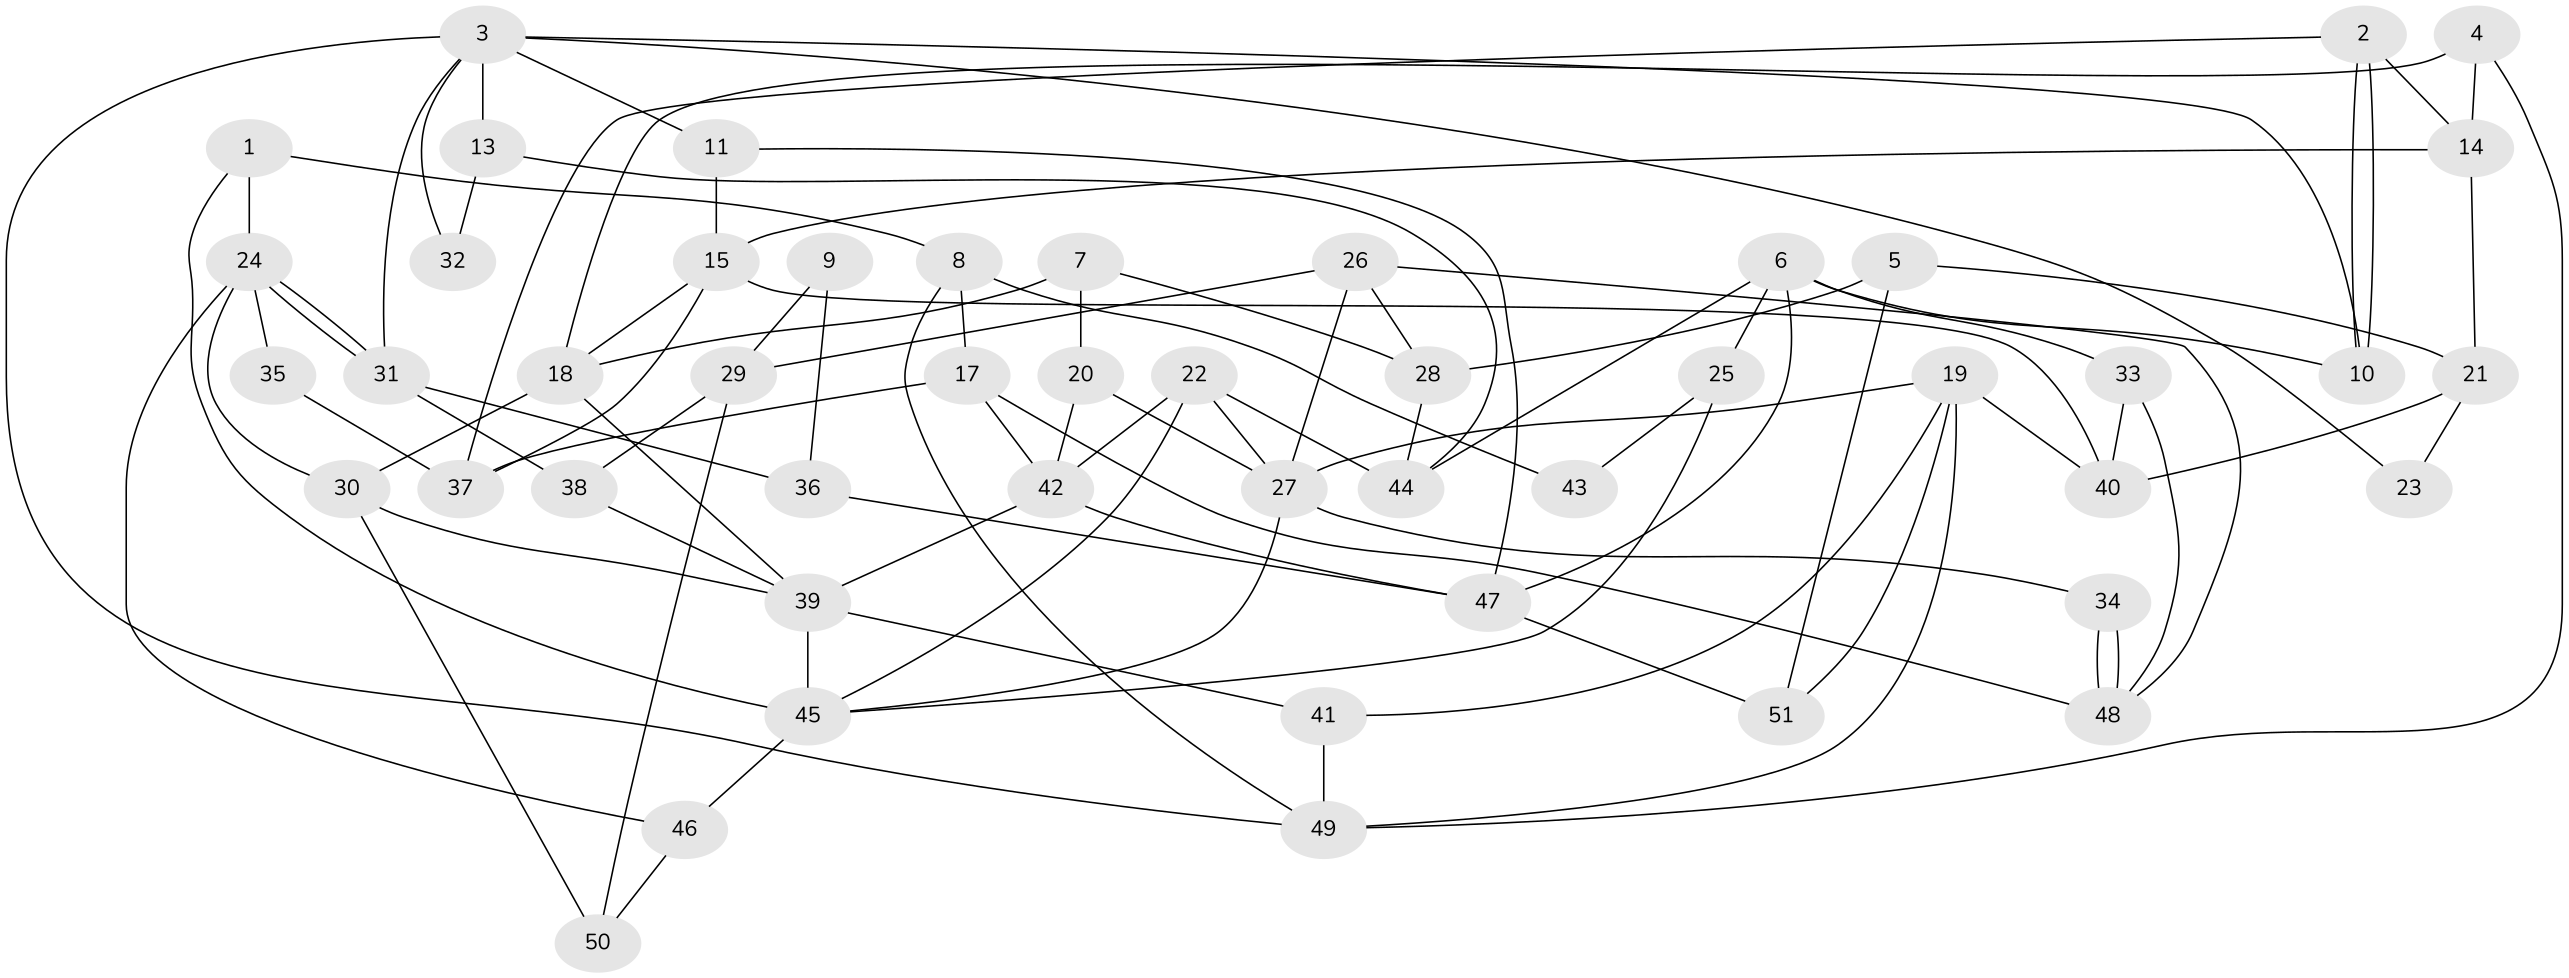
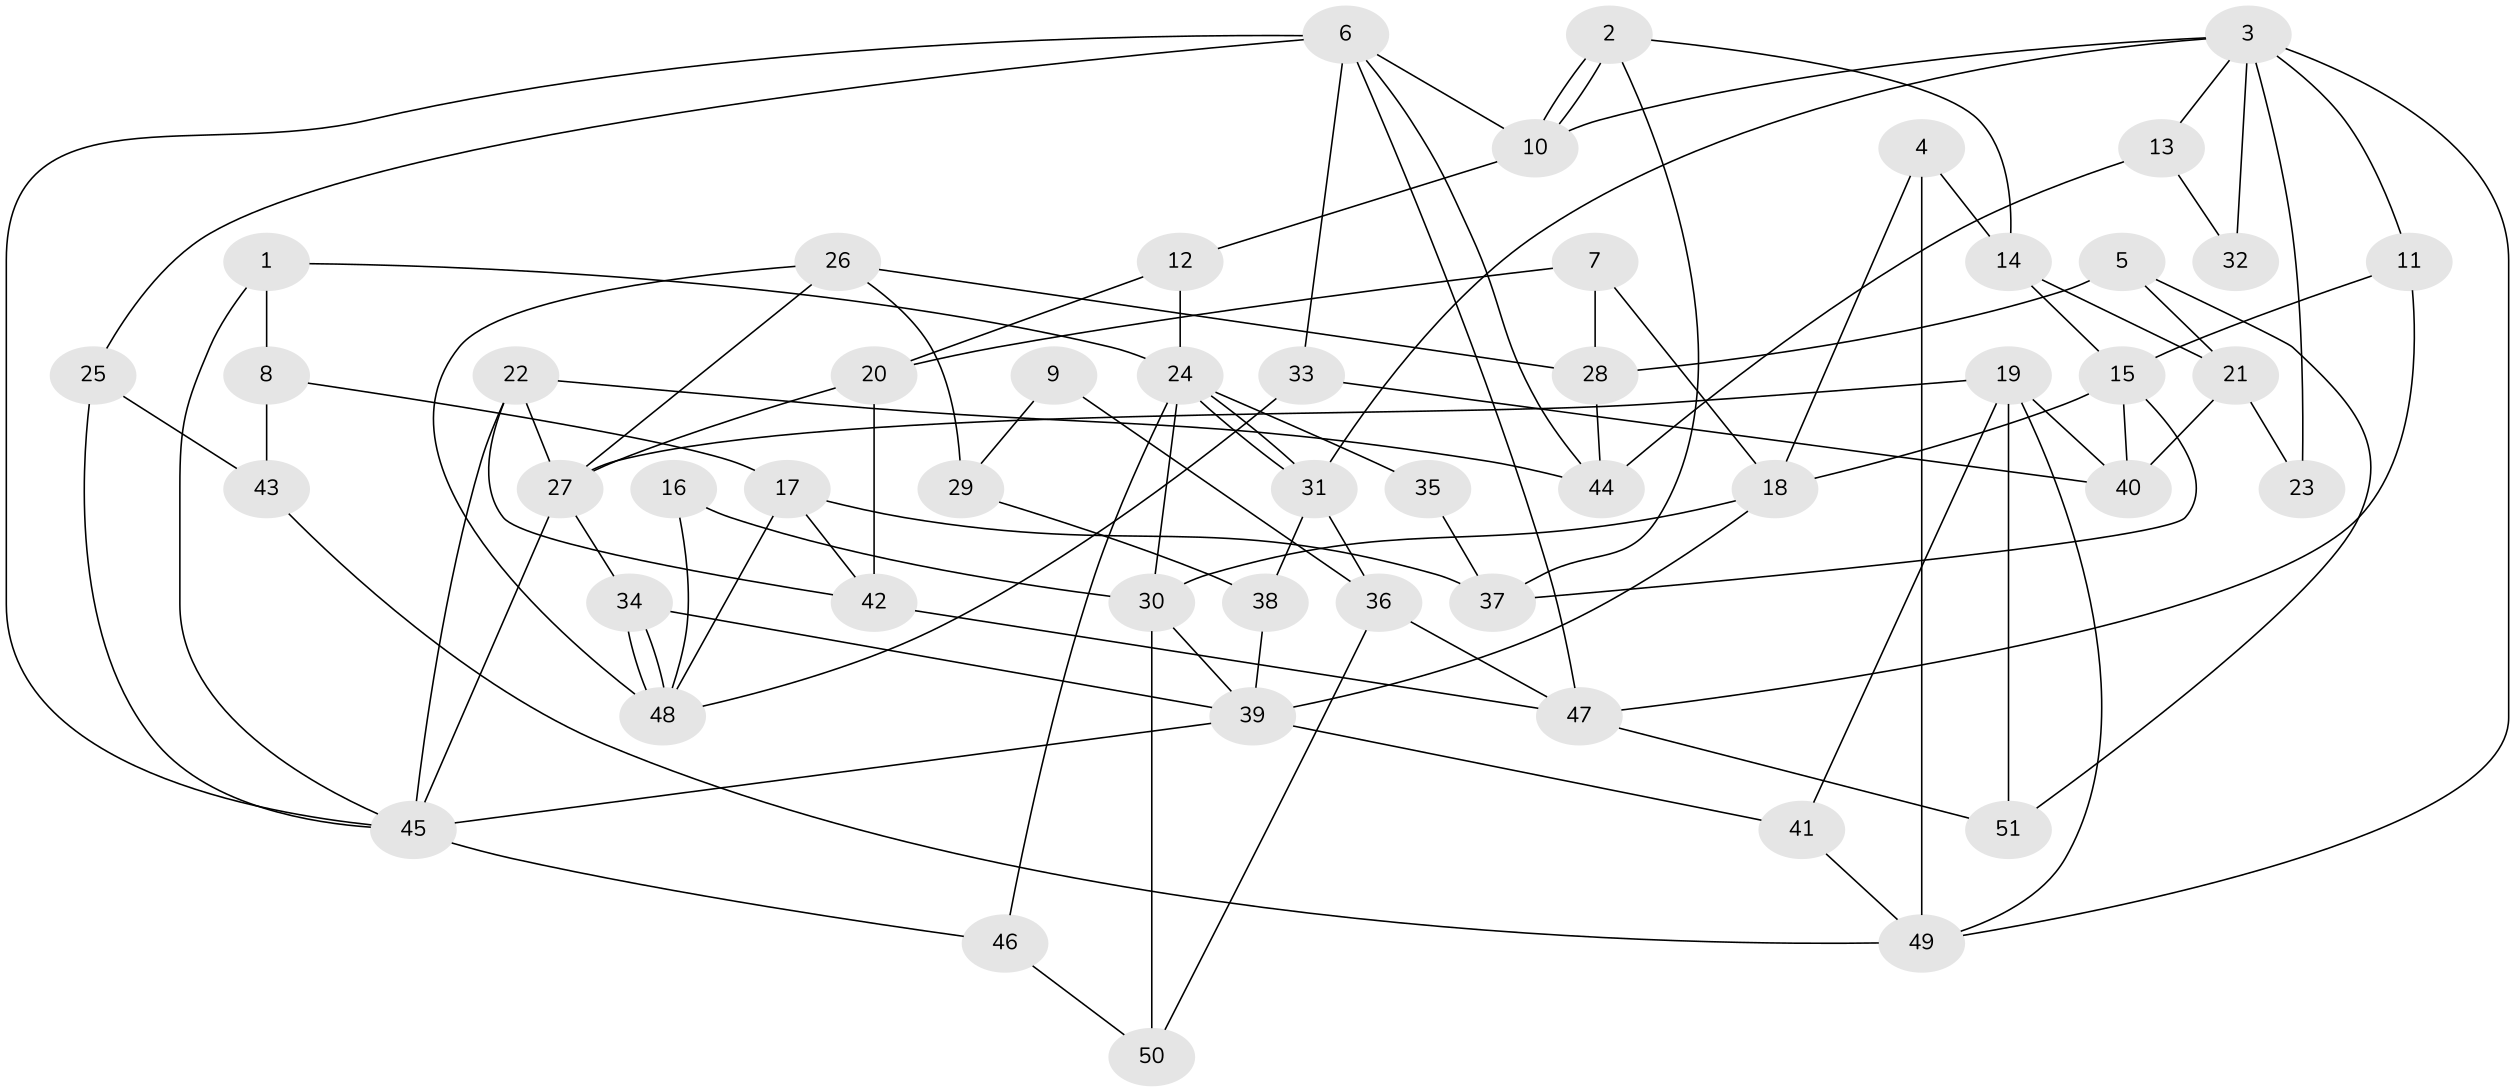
none -> (219, 135)
none -> (1180, 262)
none -> (674, 489)
(929, 546) -> (941, 660)
(1013, 579) -> (1038, 870)
(662, 659) -> (1266, 830)
